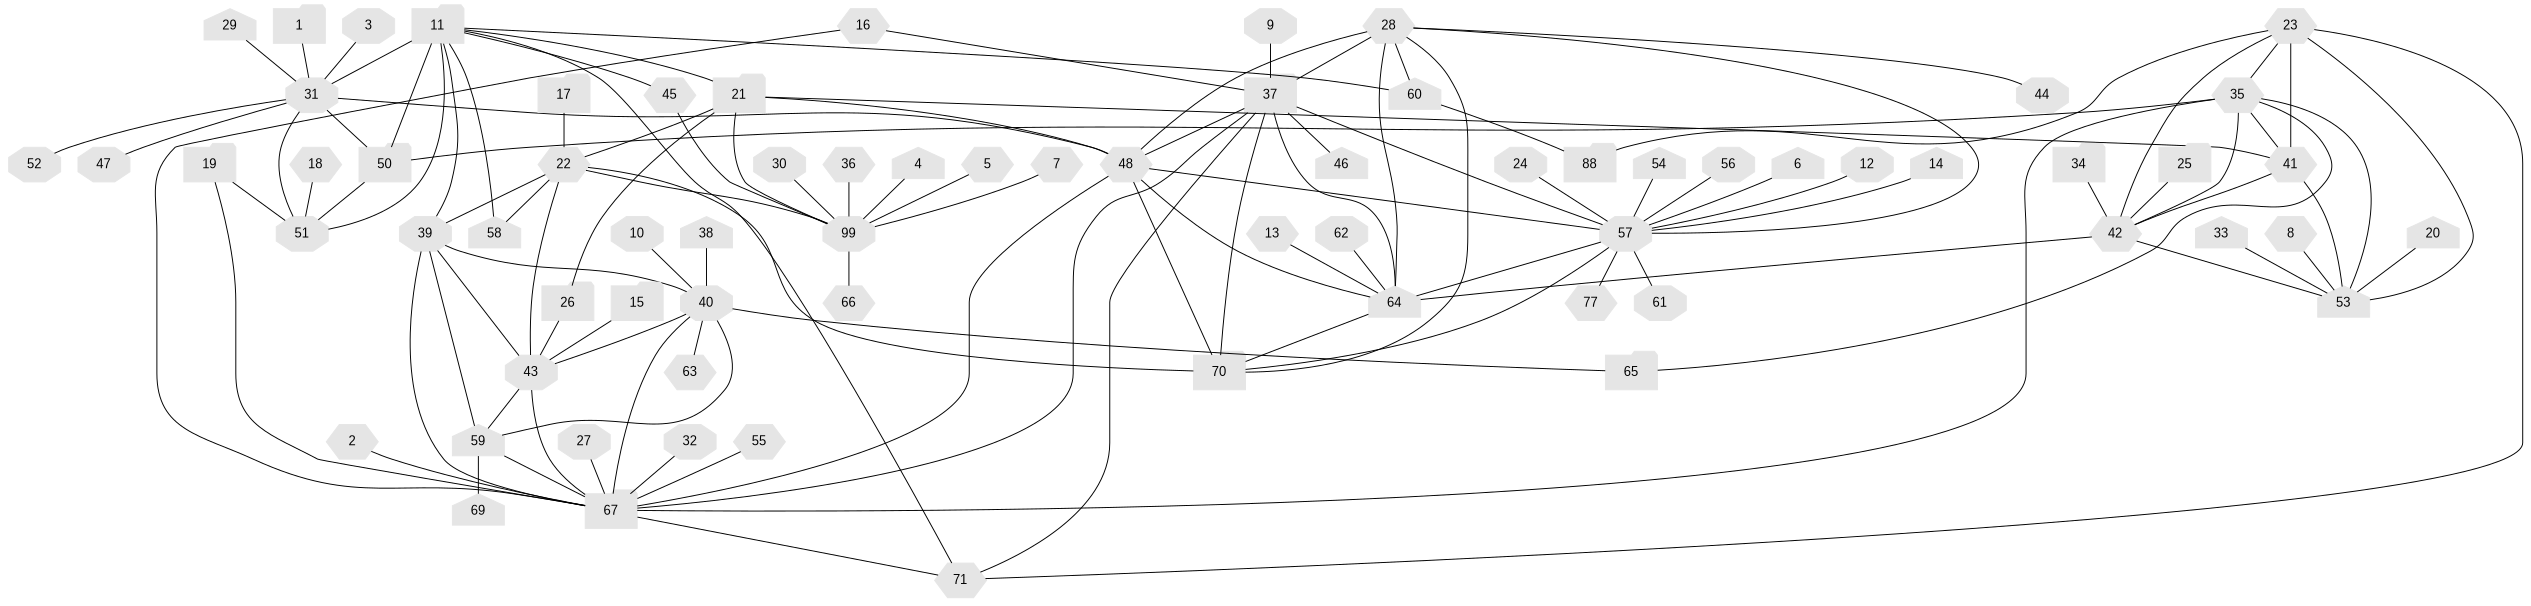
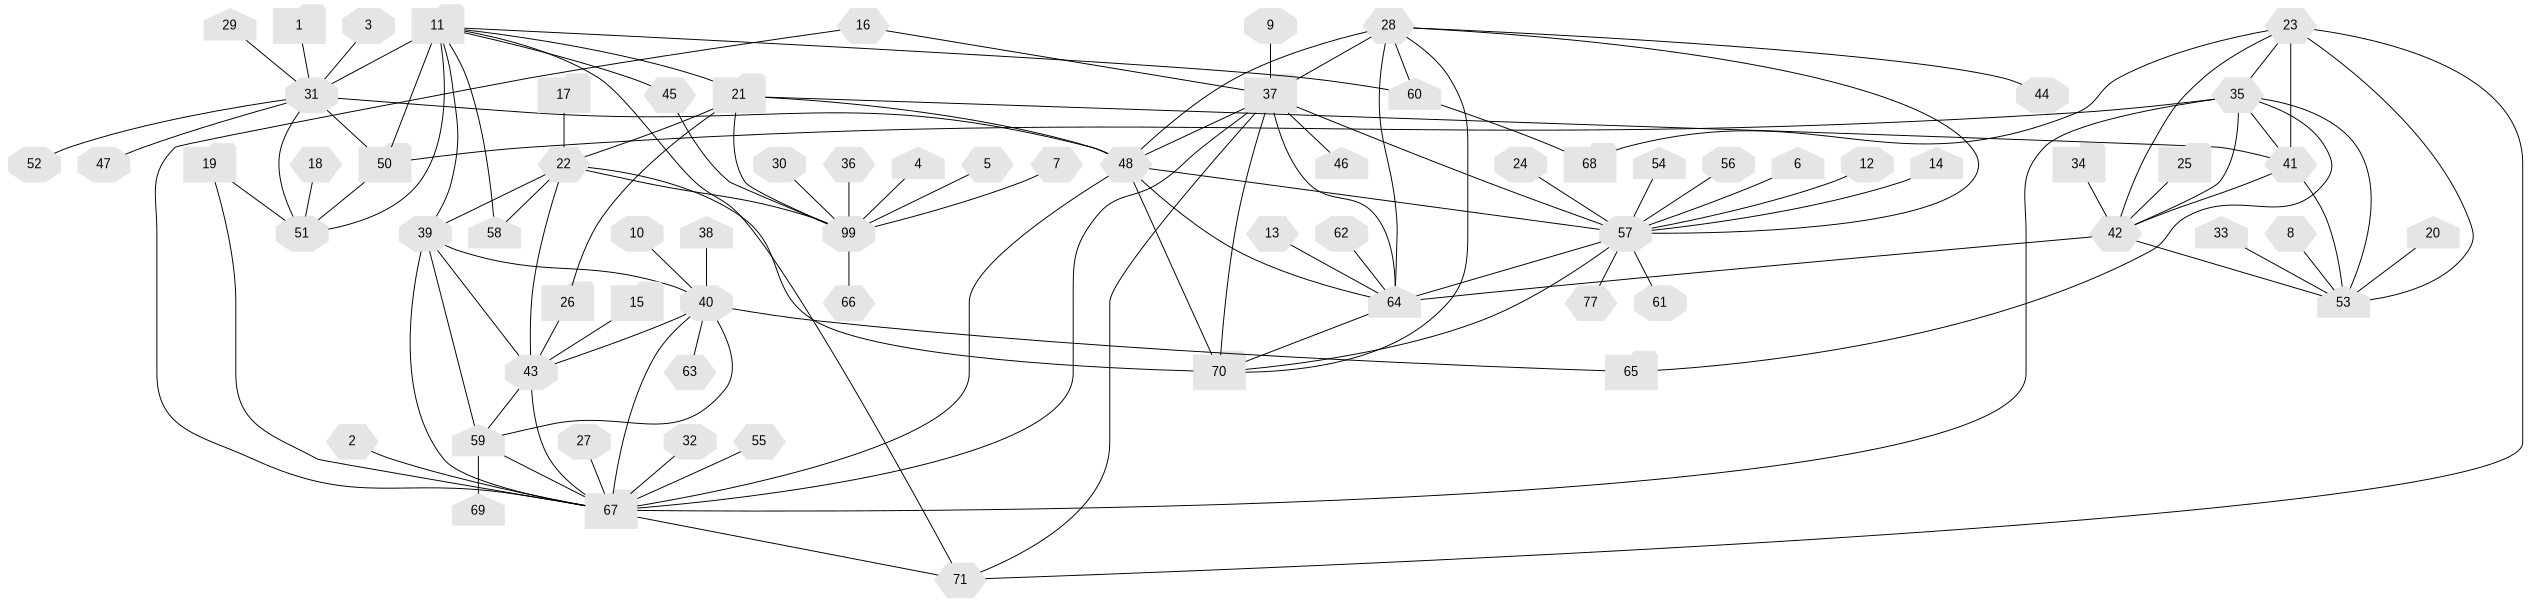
(1590, 165) -> (1590, 165)
